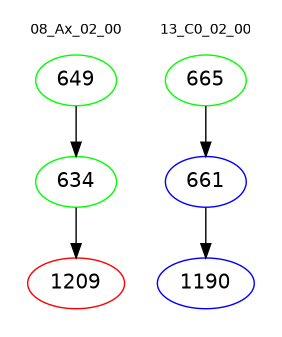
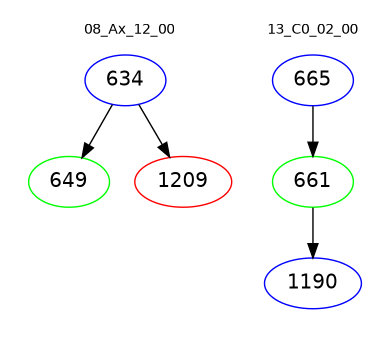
(76, 30) -> (130, 30)
(206, 80) -> (313, 80)
(76, 124) -> (101, 125)
(76, 182) -> (125, 80)
(206, 182) -> (313, 182)
